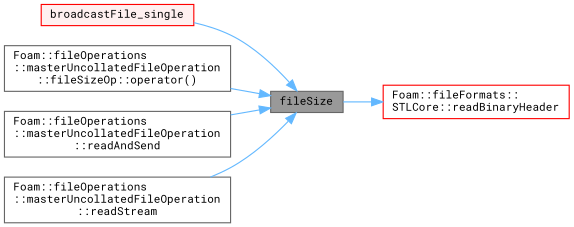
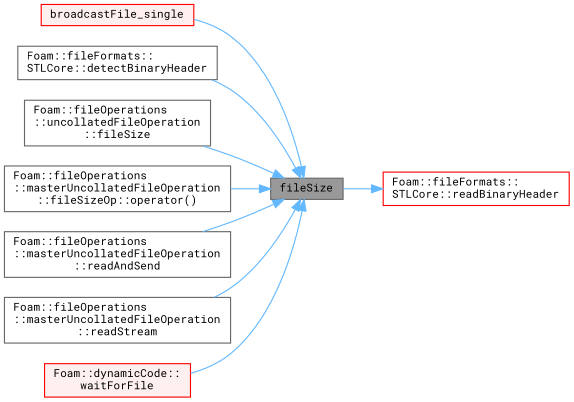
none -> (118, 63)
none -> (118, 123)
none -> (118, 380)
